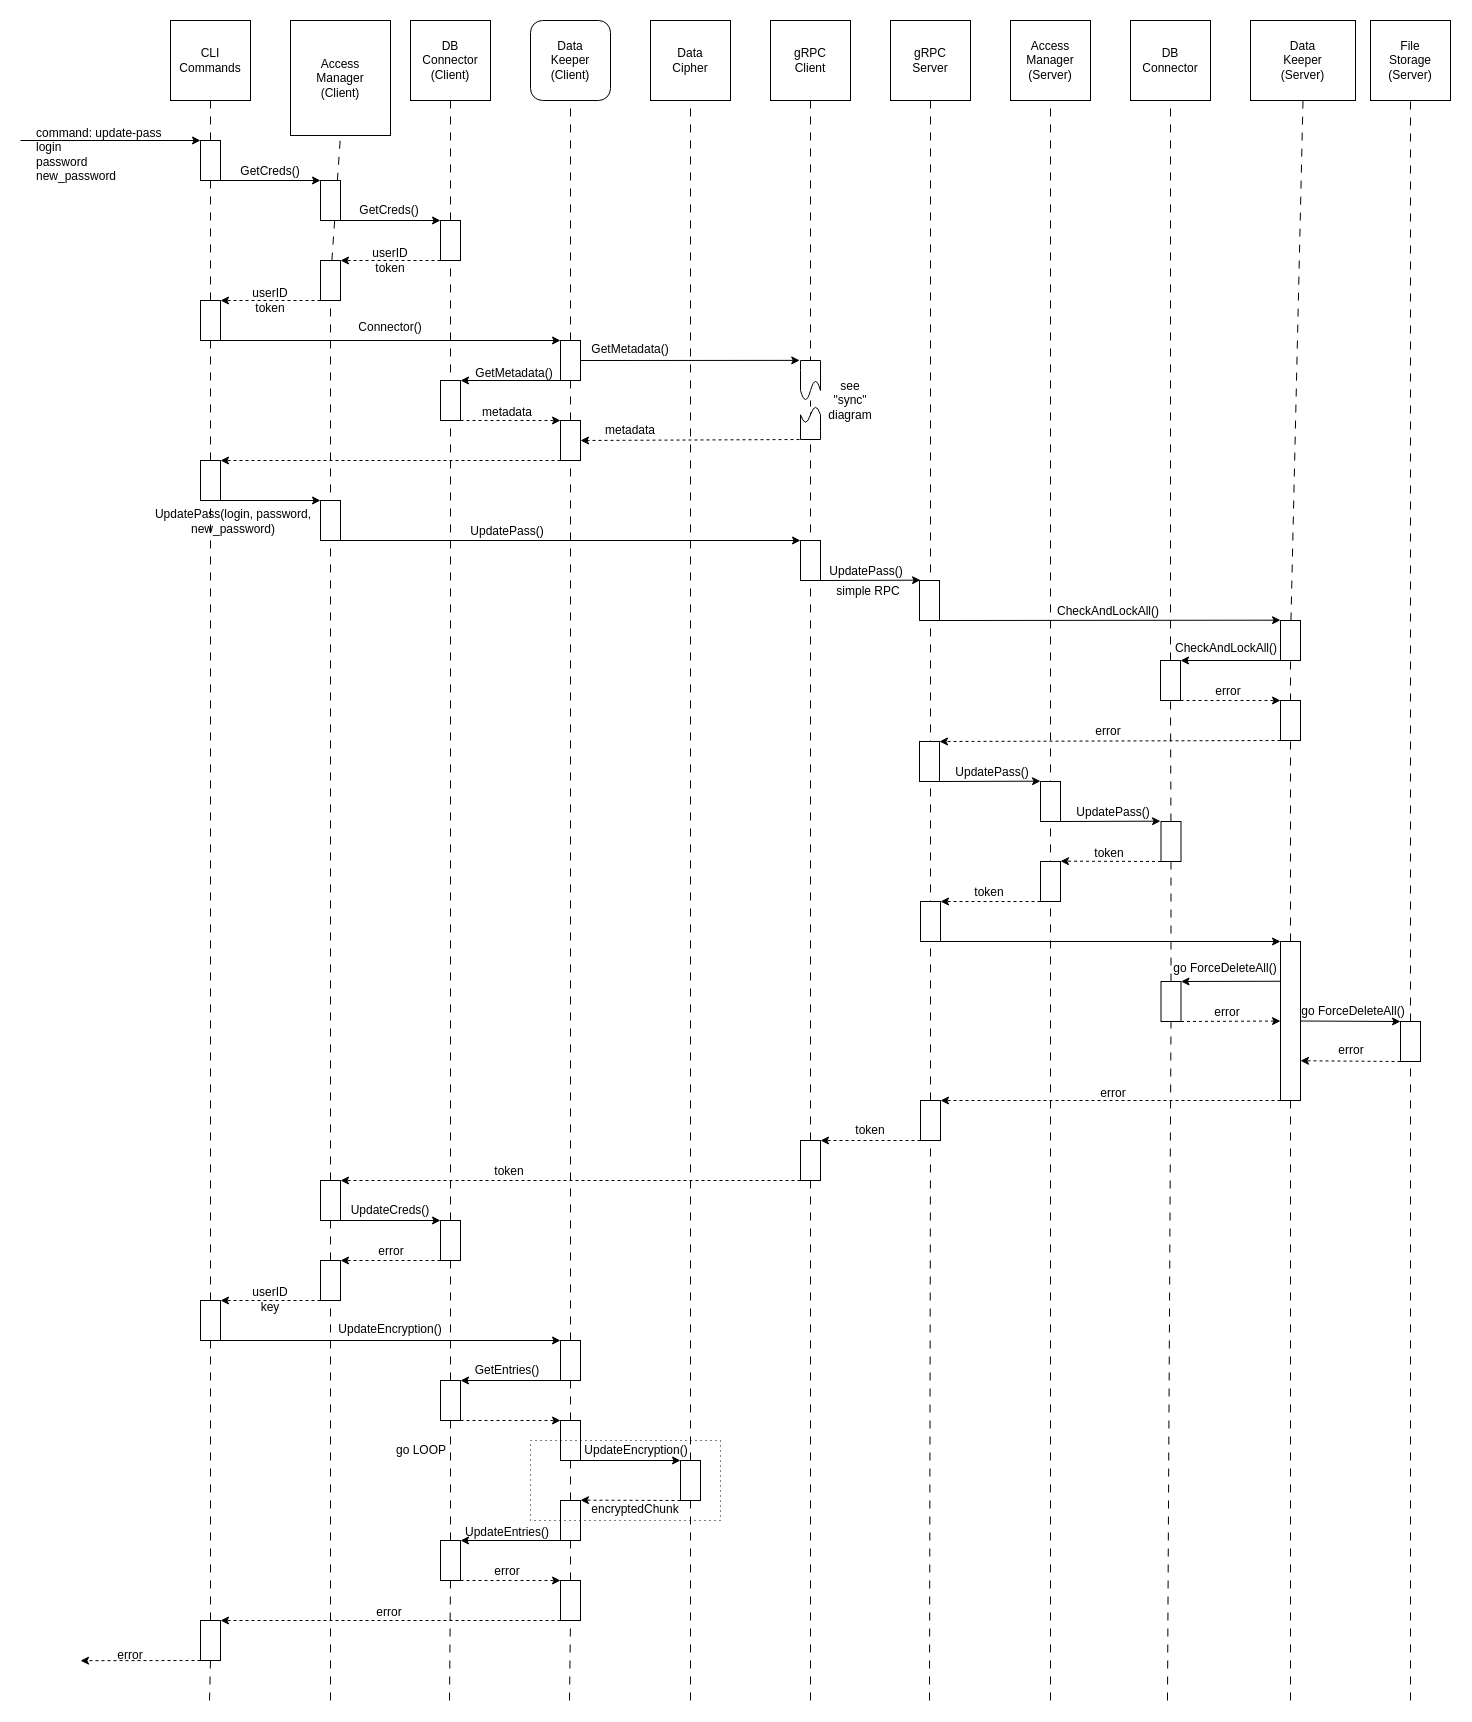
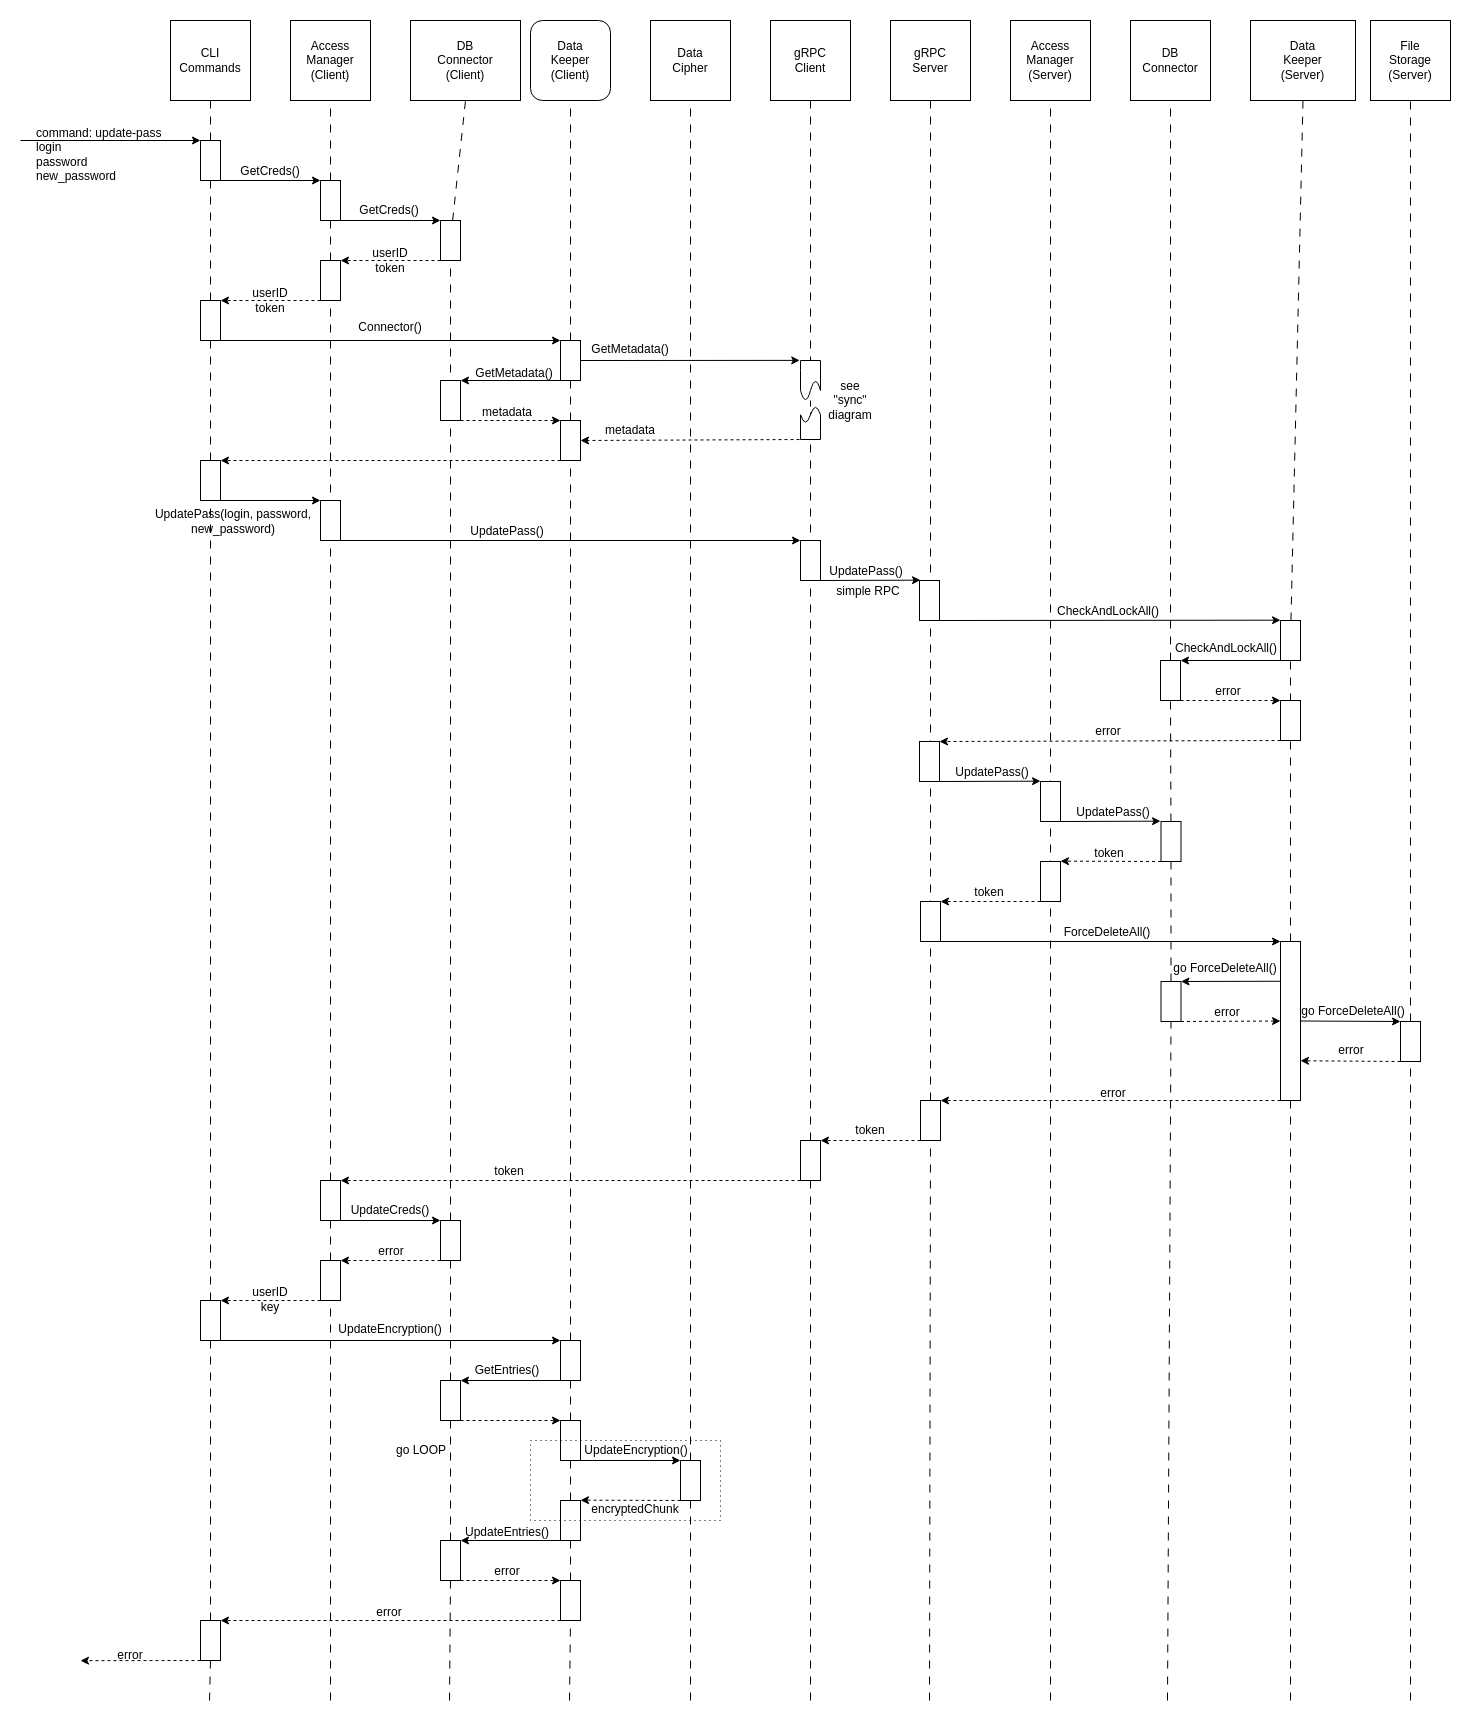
(451, 61) -> (466, 61)
(341, 78) -> (331, 61)
none -> (1108, 933)
